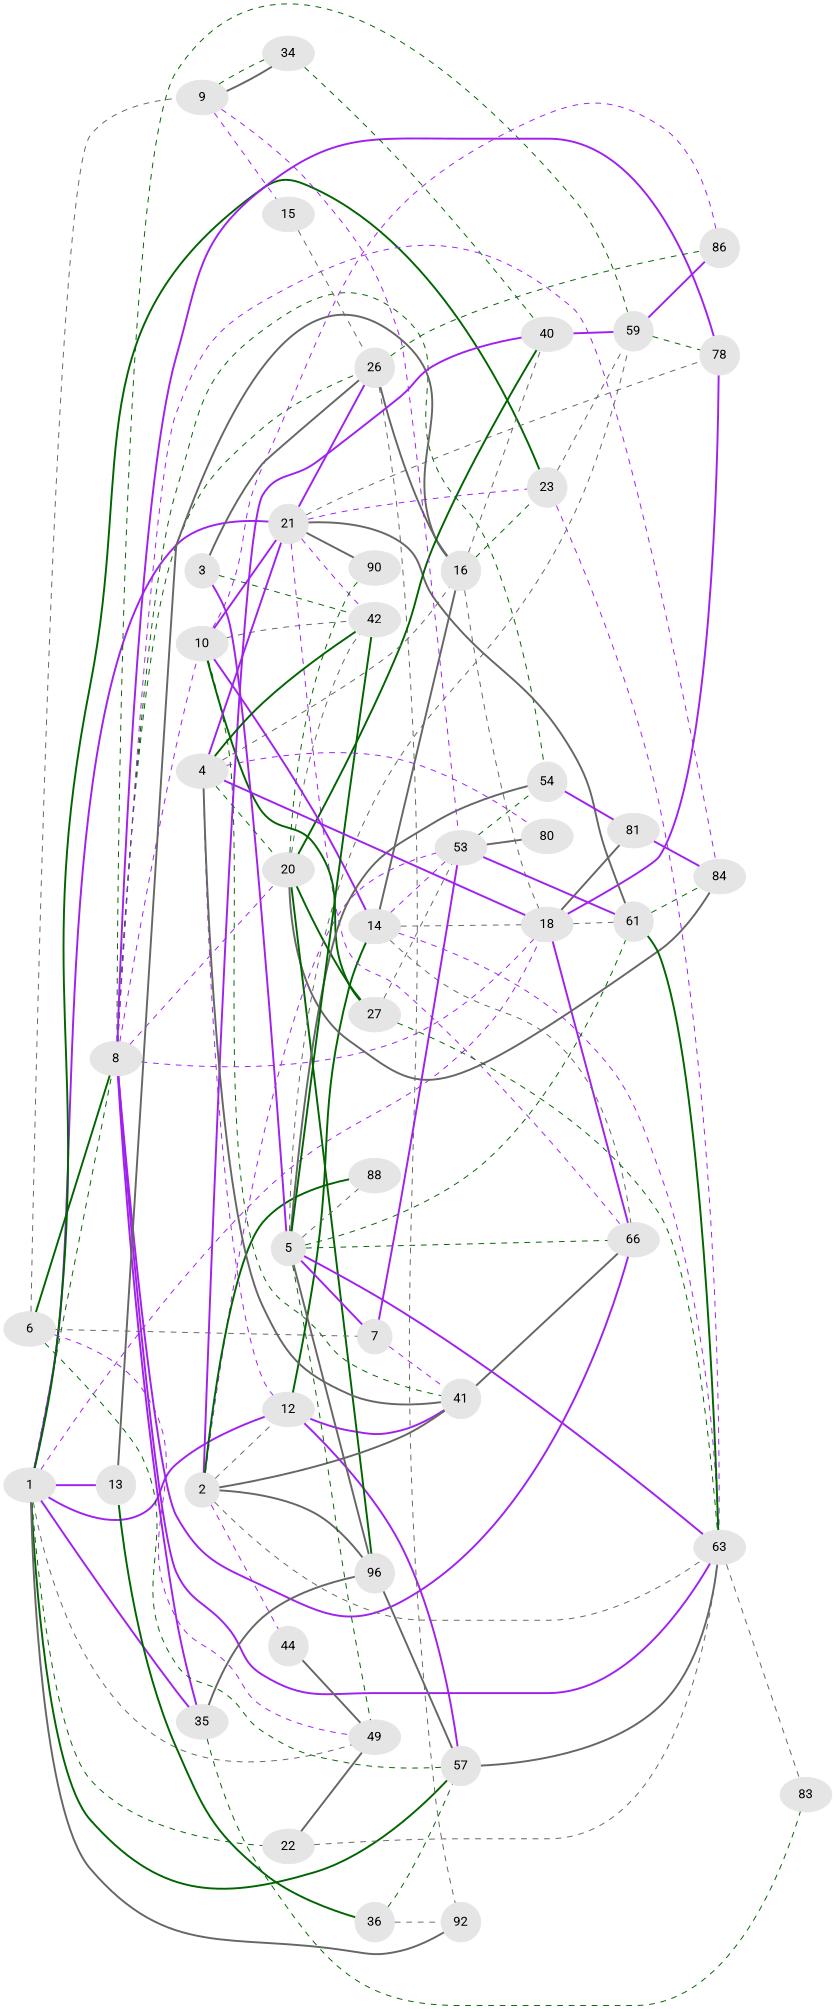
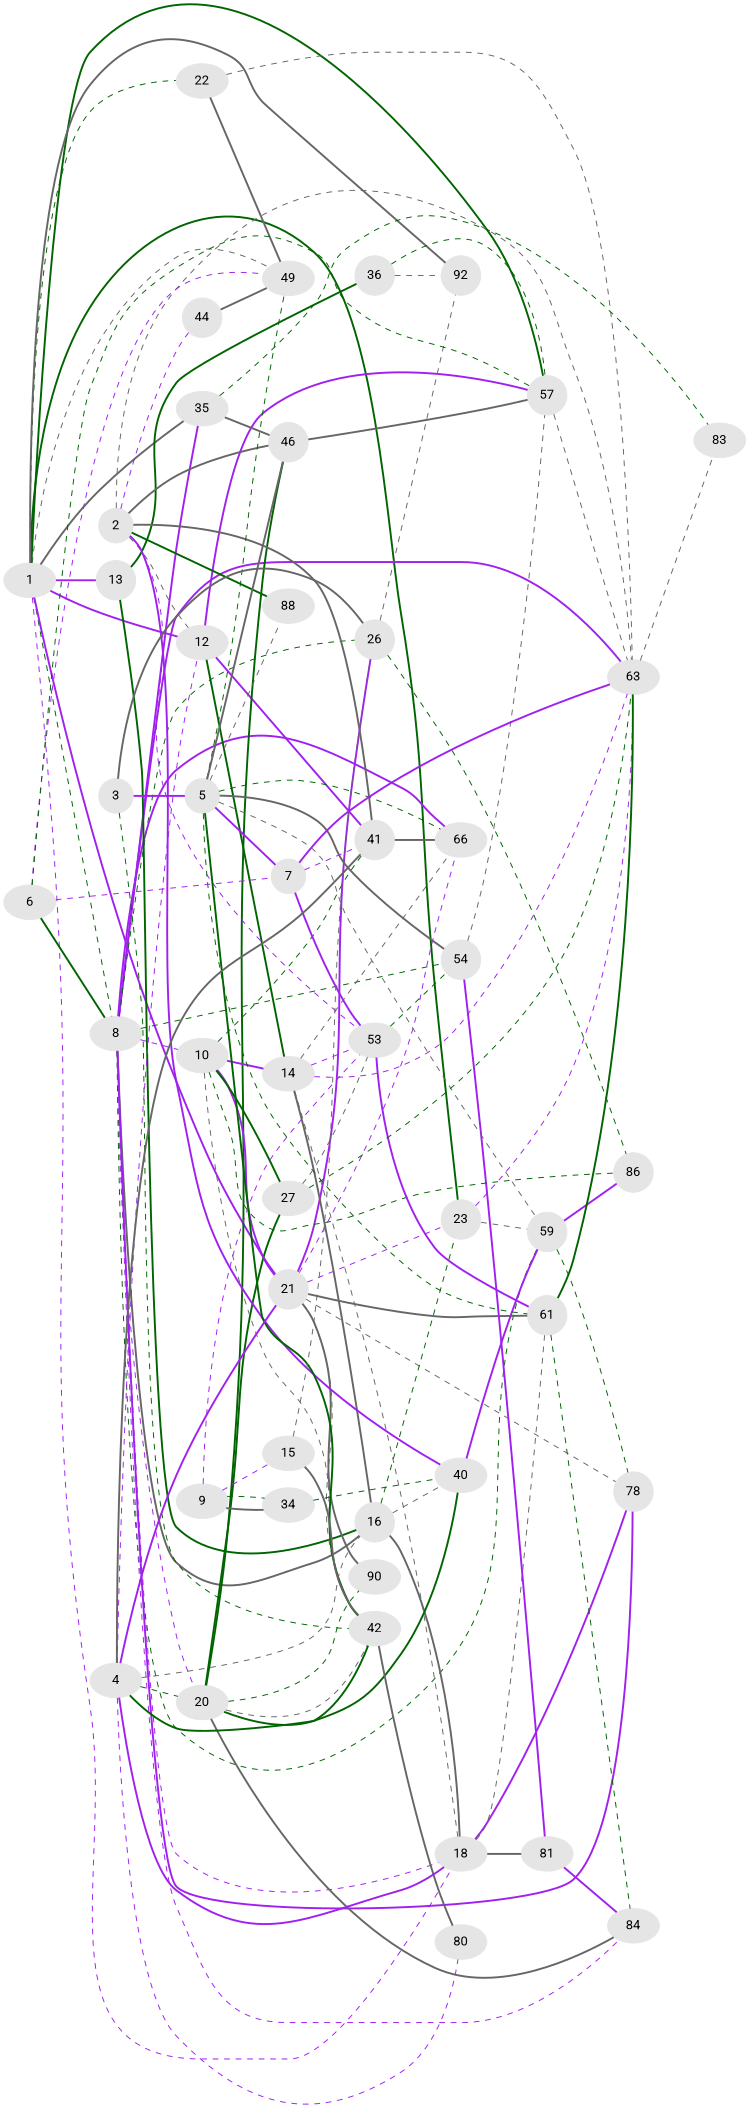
(383, 226) -> (344, 1218)
(409, 478) -> (141, 1409)
(330, 573) -> (329, 1460)
(48, 674) -> none
none -> (516, 680)
(166, 709) -> (152, 1242)
(494, 751) -> (442, 1681)
(504, 842) -> (410, 1788)
(587, 1068) -> none
(199, 1333) -> (153, 890)
(510, 1385) -> (443, 754)
none -> (332, 1541)
(375, 1573) -> (288, 442)
(113, 1605) -> (105, 485)
(645, 1717) -> (591, 537)
